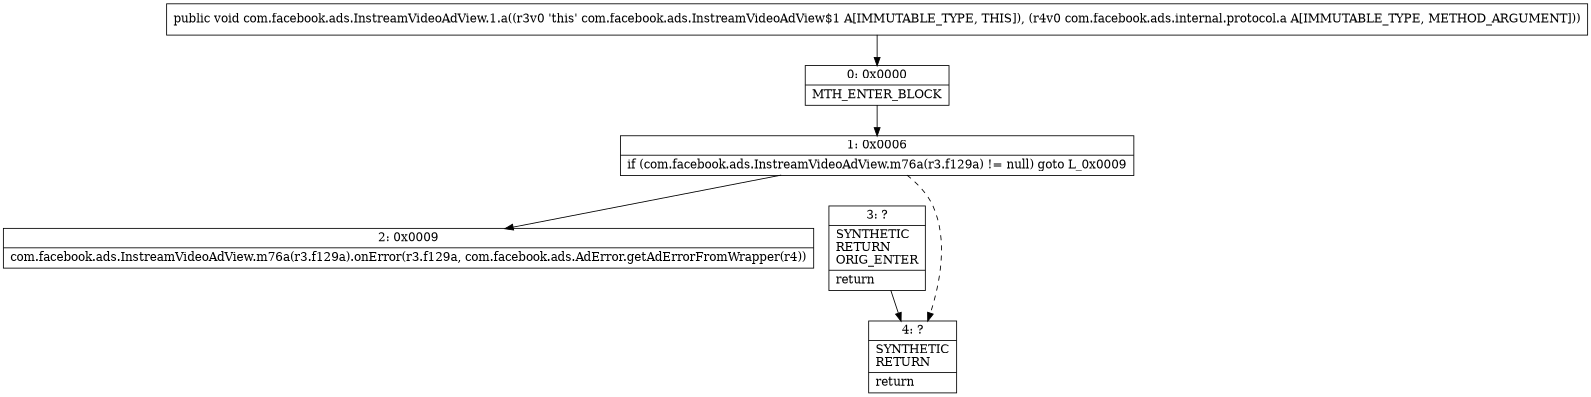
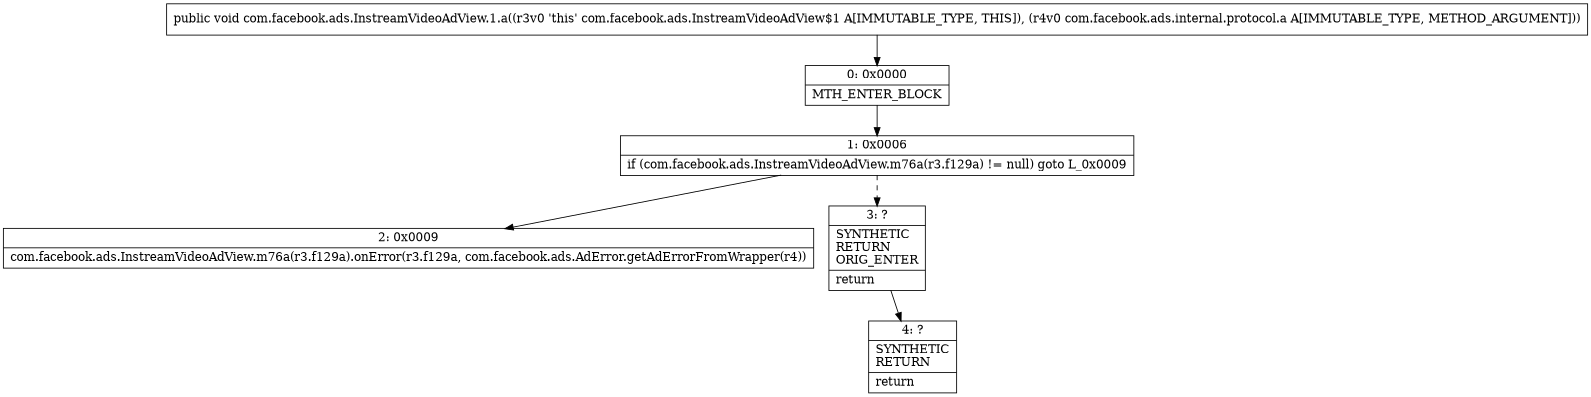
(941, 239) -> (877, 186)
